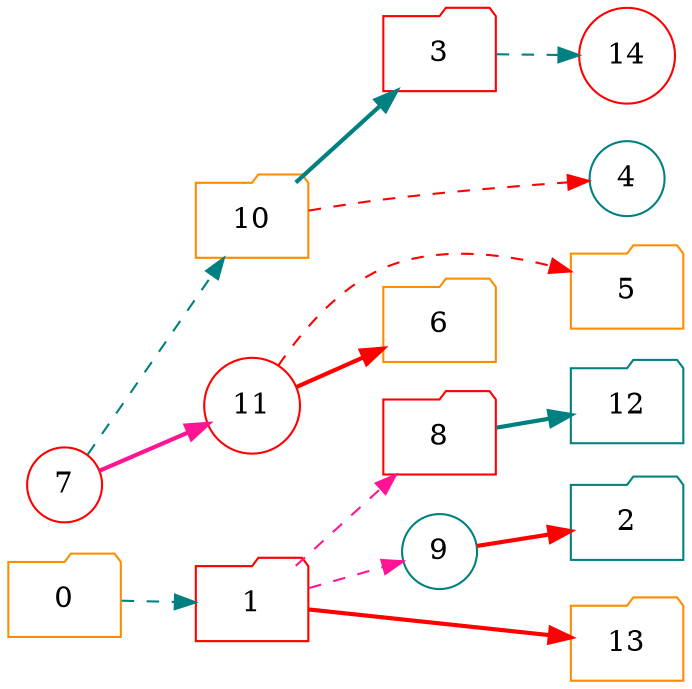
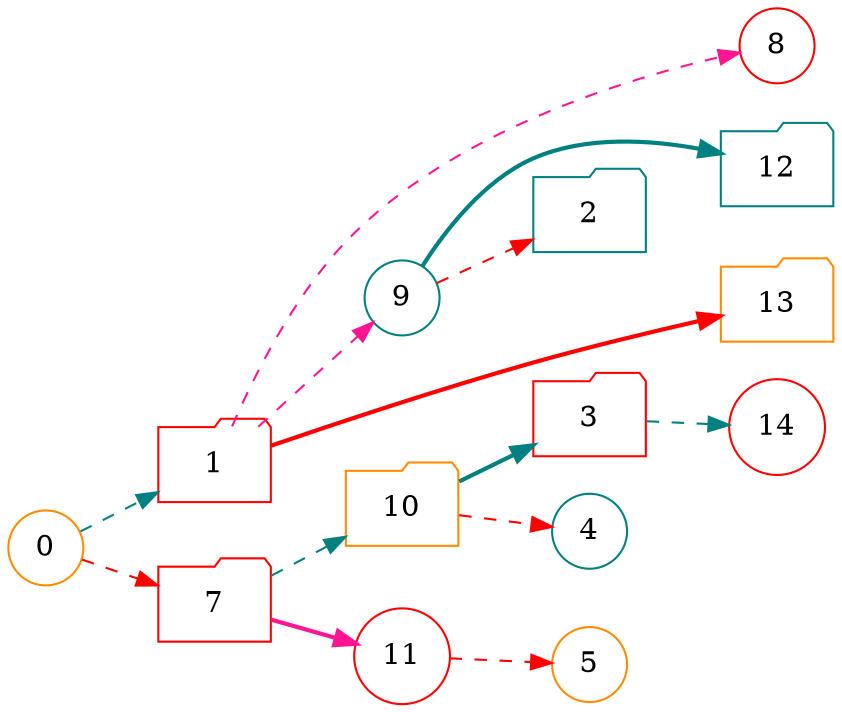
(627, 291) -> (590, 665)
(440, 324) -> none
(523, 423) -> (539, 156)
(440, 437) -> (777, 46)
(65, 485) -> (215, 604)
(513, 540) -> (475, 266)
none -> (110, 569)
(65, 599) -> (46, 548)
